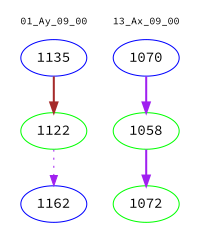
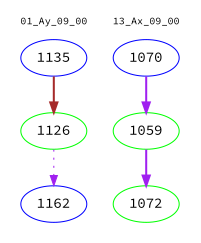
(54, 131) -> (54, 131)
(146, 131) -> (146, 131)
